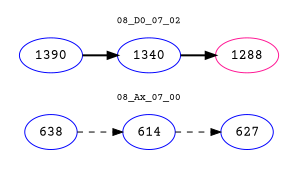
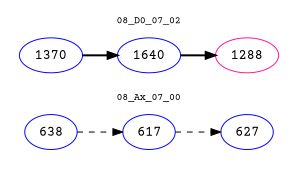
(51, 55) -> (51, 55)
(149, 55) -> (149, 55)
(149, 132) -> (149, 132)
